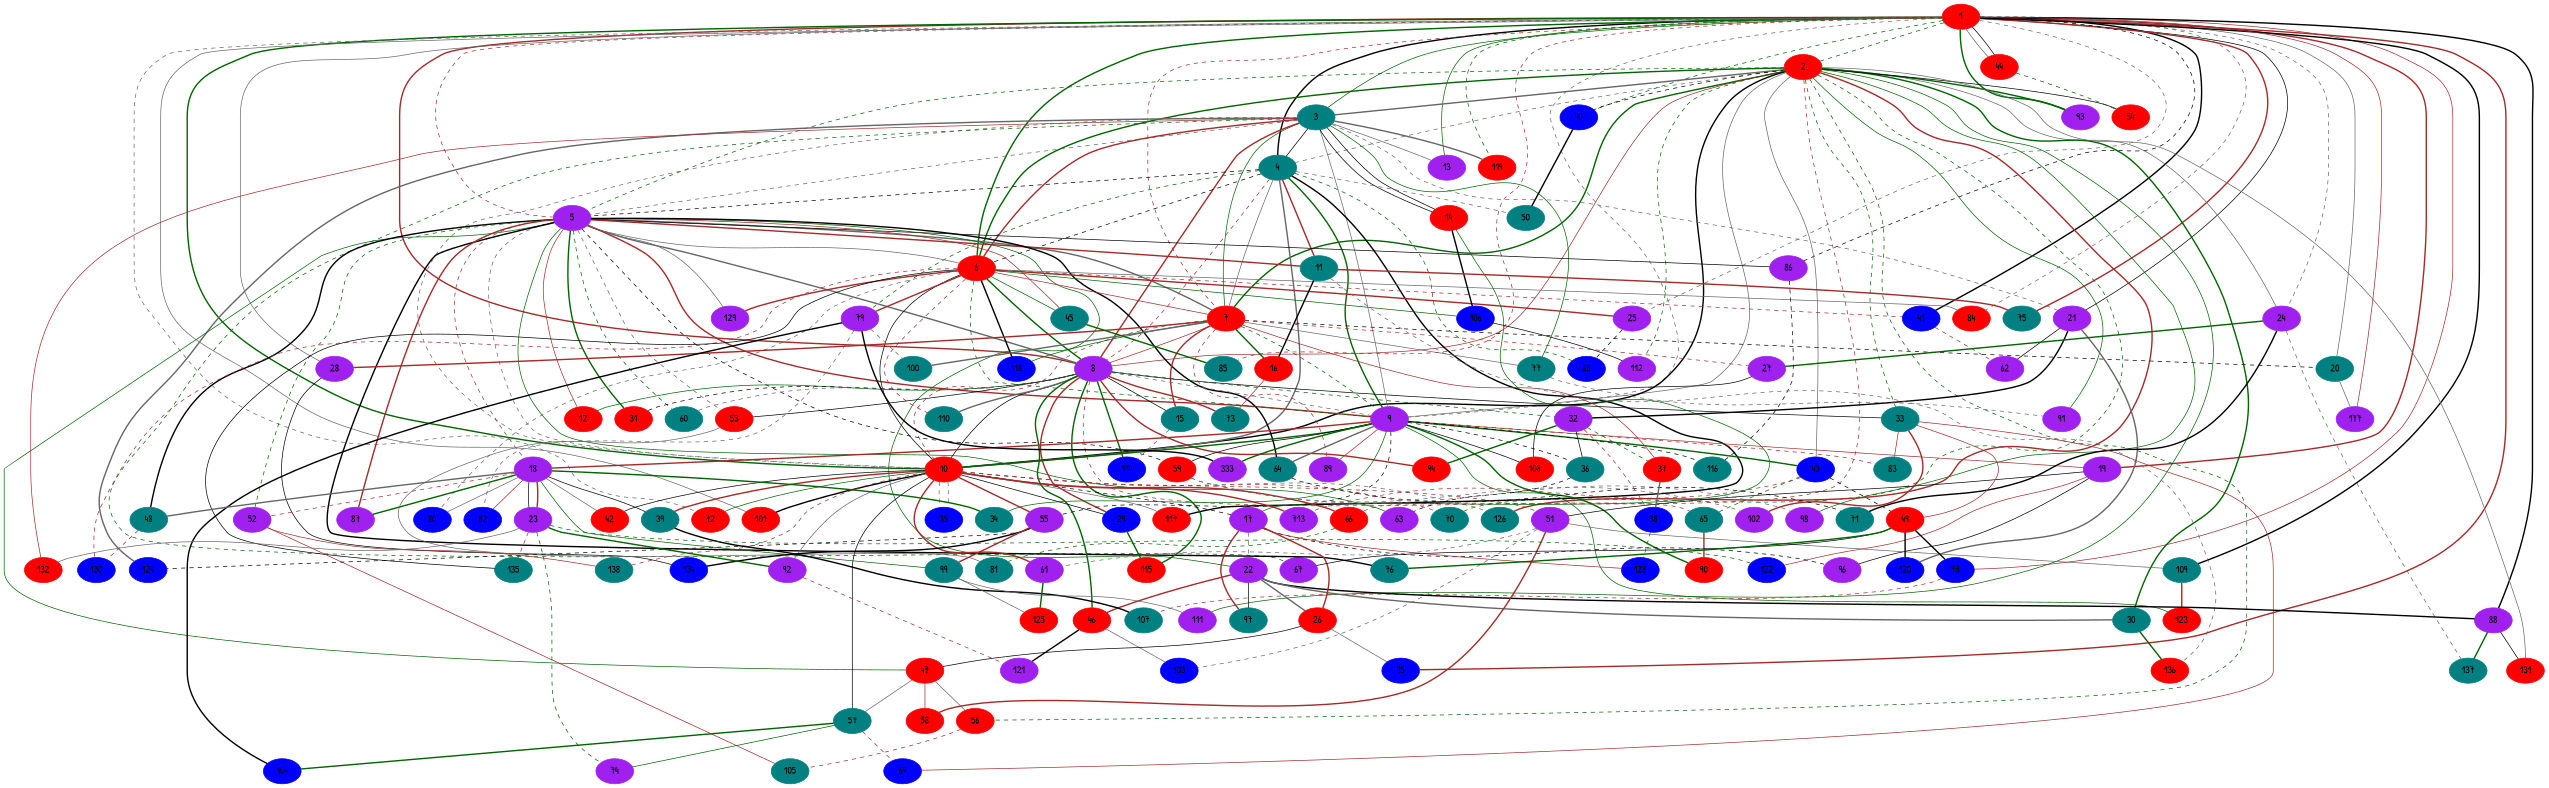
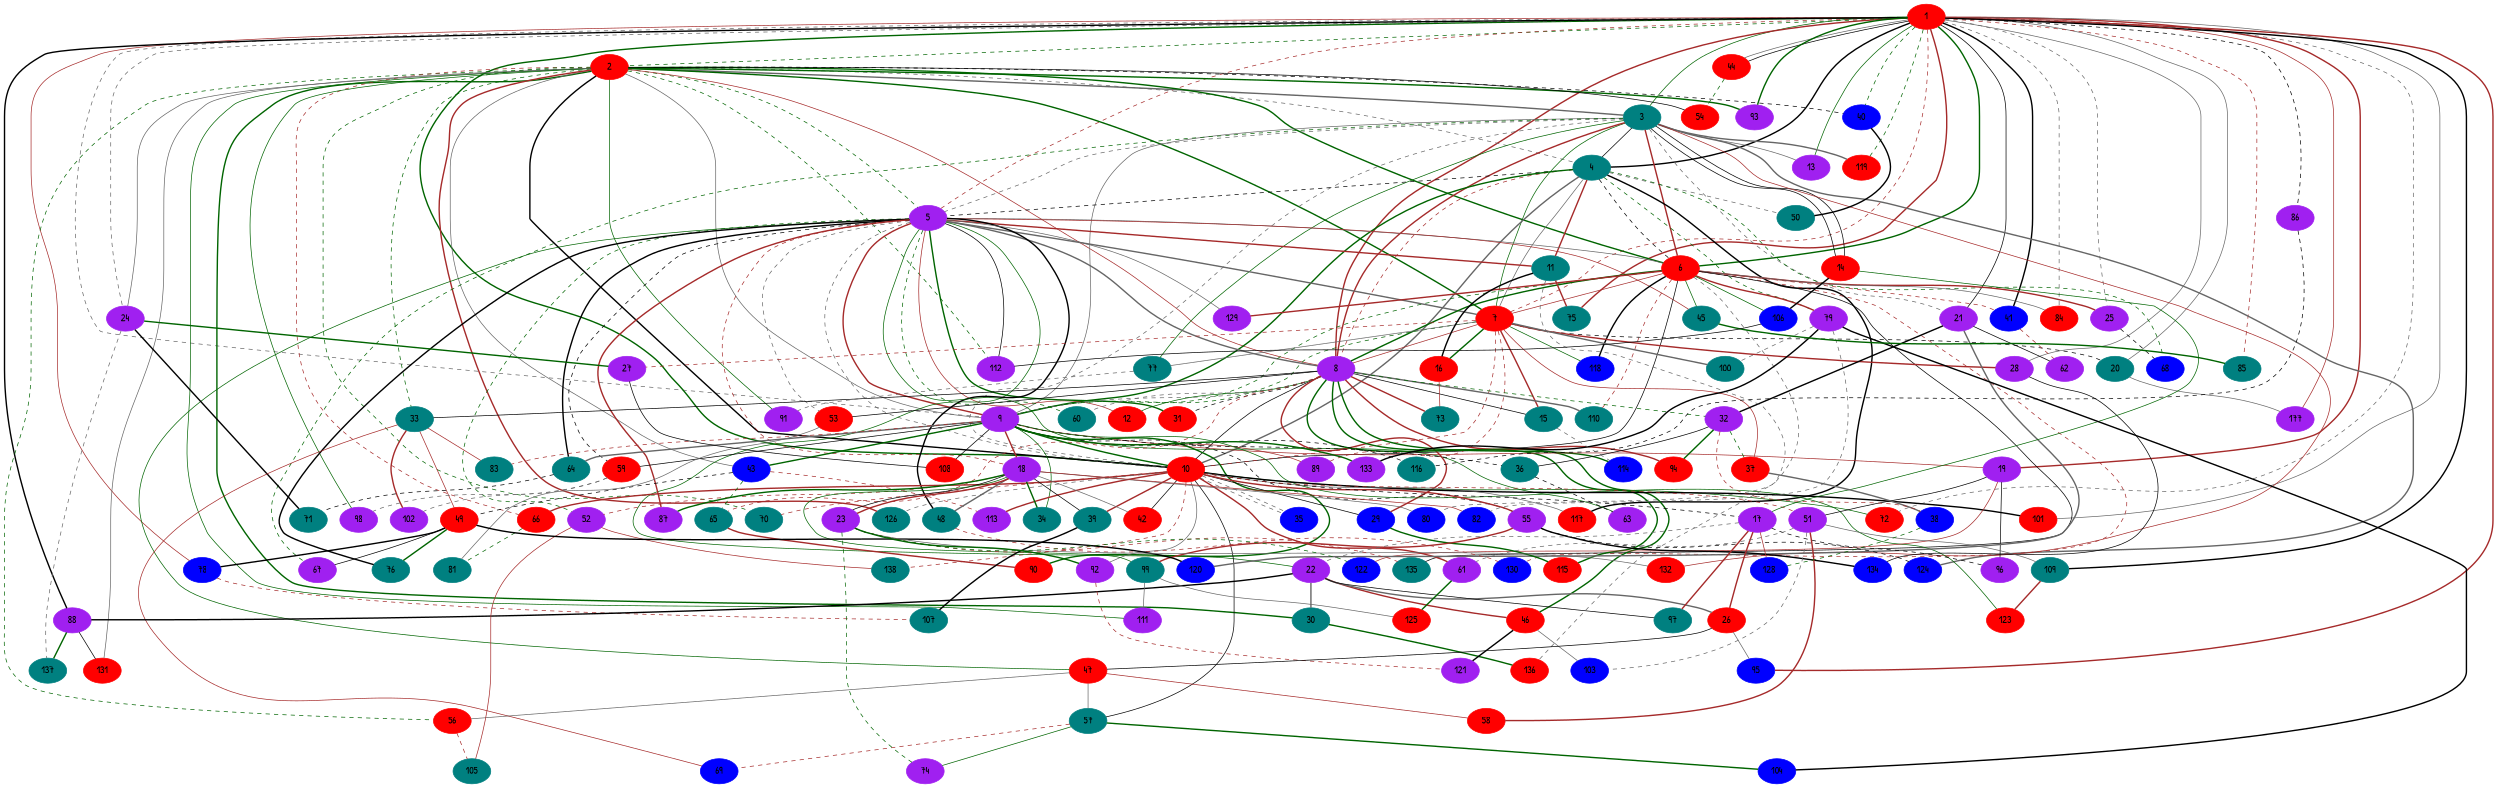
(1151, 242) -> (1000, 277)
(1227, 469) -> (1366, 469)
(1299, 520) -> (992, 520)
